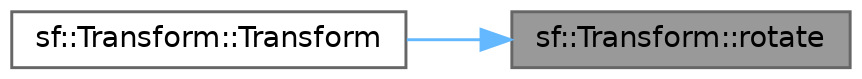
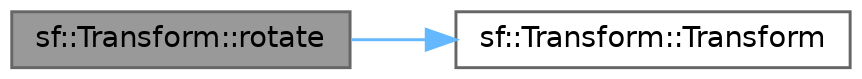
(444, 40) -> (388, 40)
